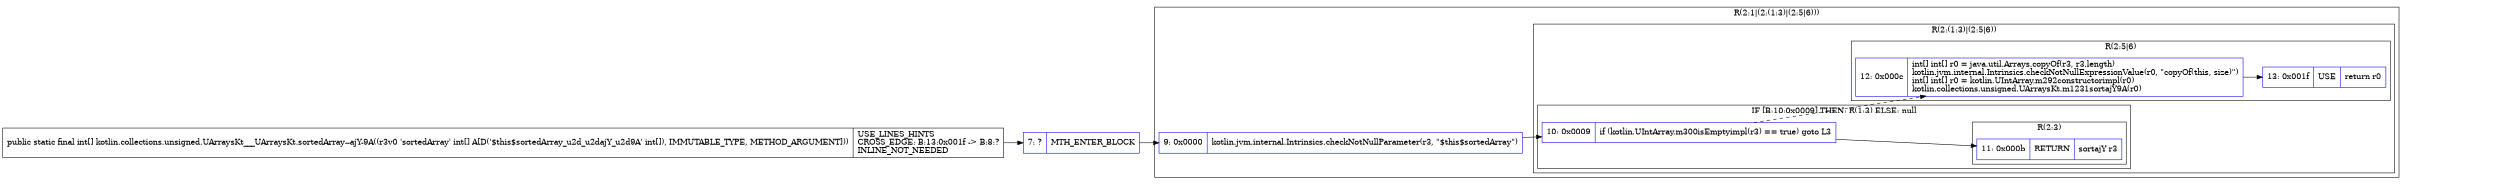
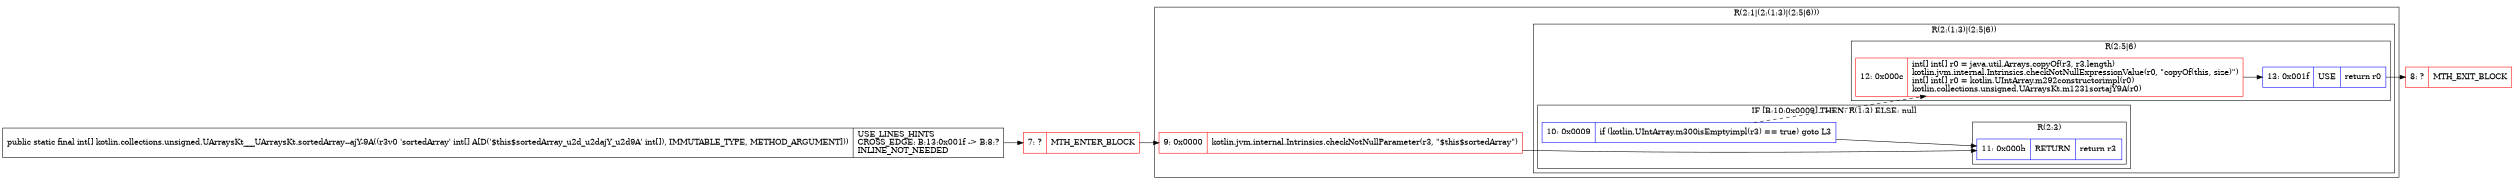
(2049, 77) -> (2049, 77)
none -> (2459, 77)
(1529, 137) -> (1747, 152)
(1081, 143) -> (1081, 143)
(1341, 143) -> (1341, 143)
(2098, 149) -> (2098, 149)
